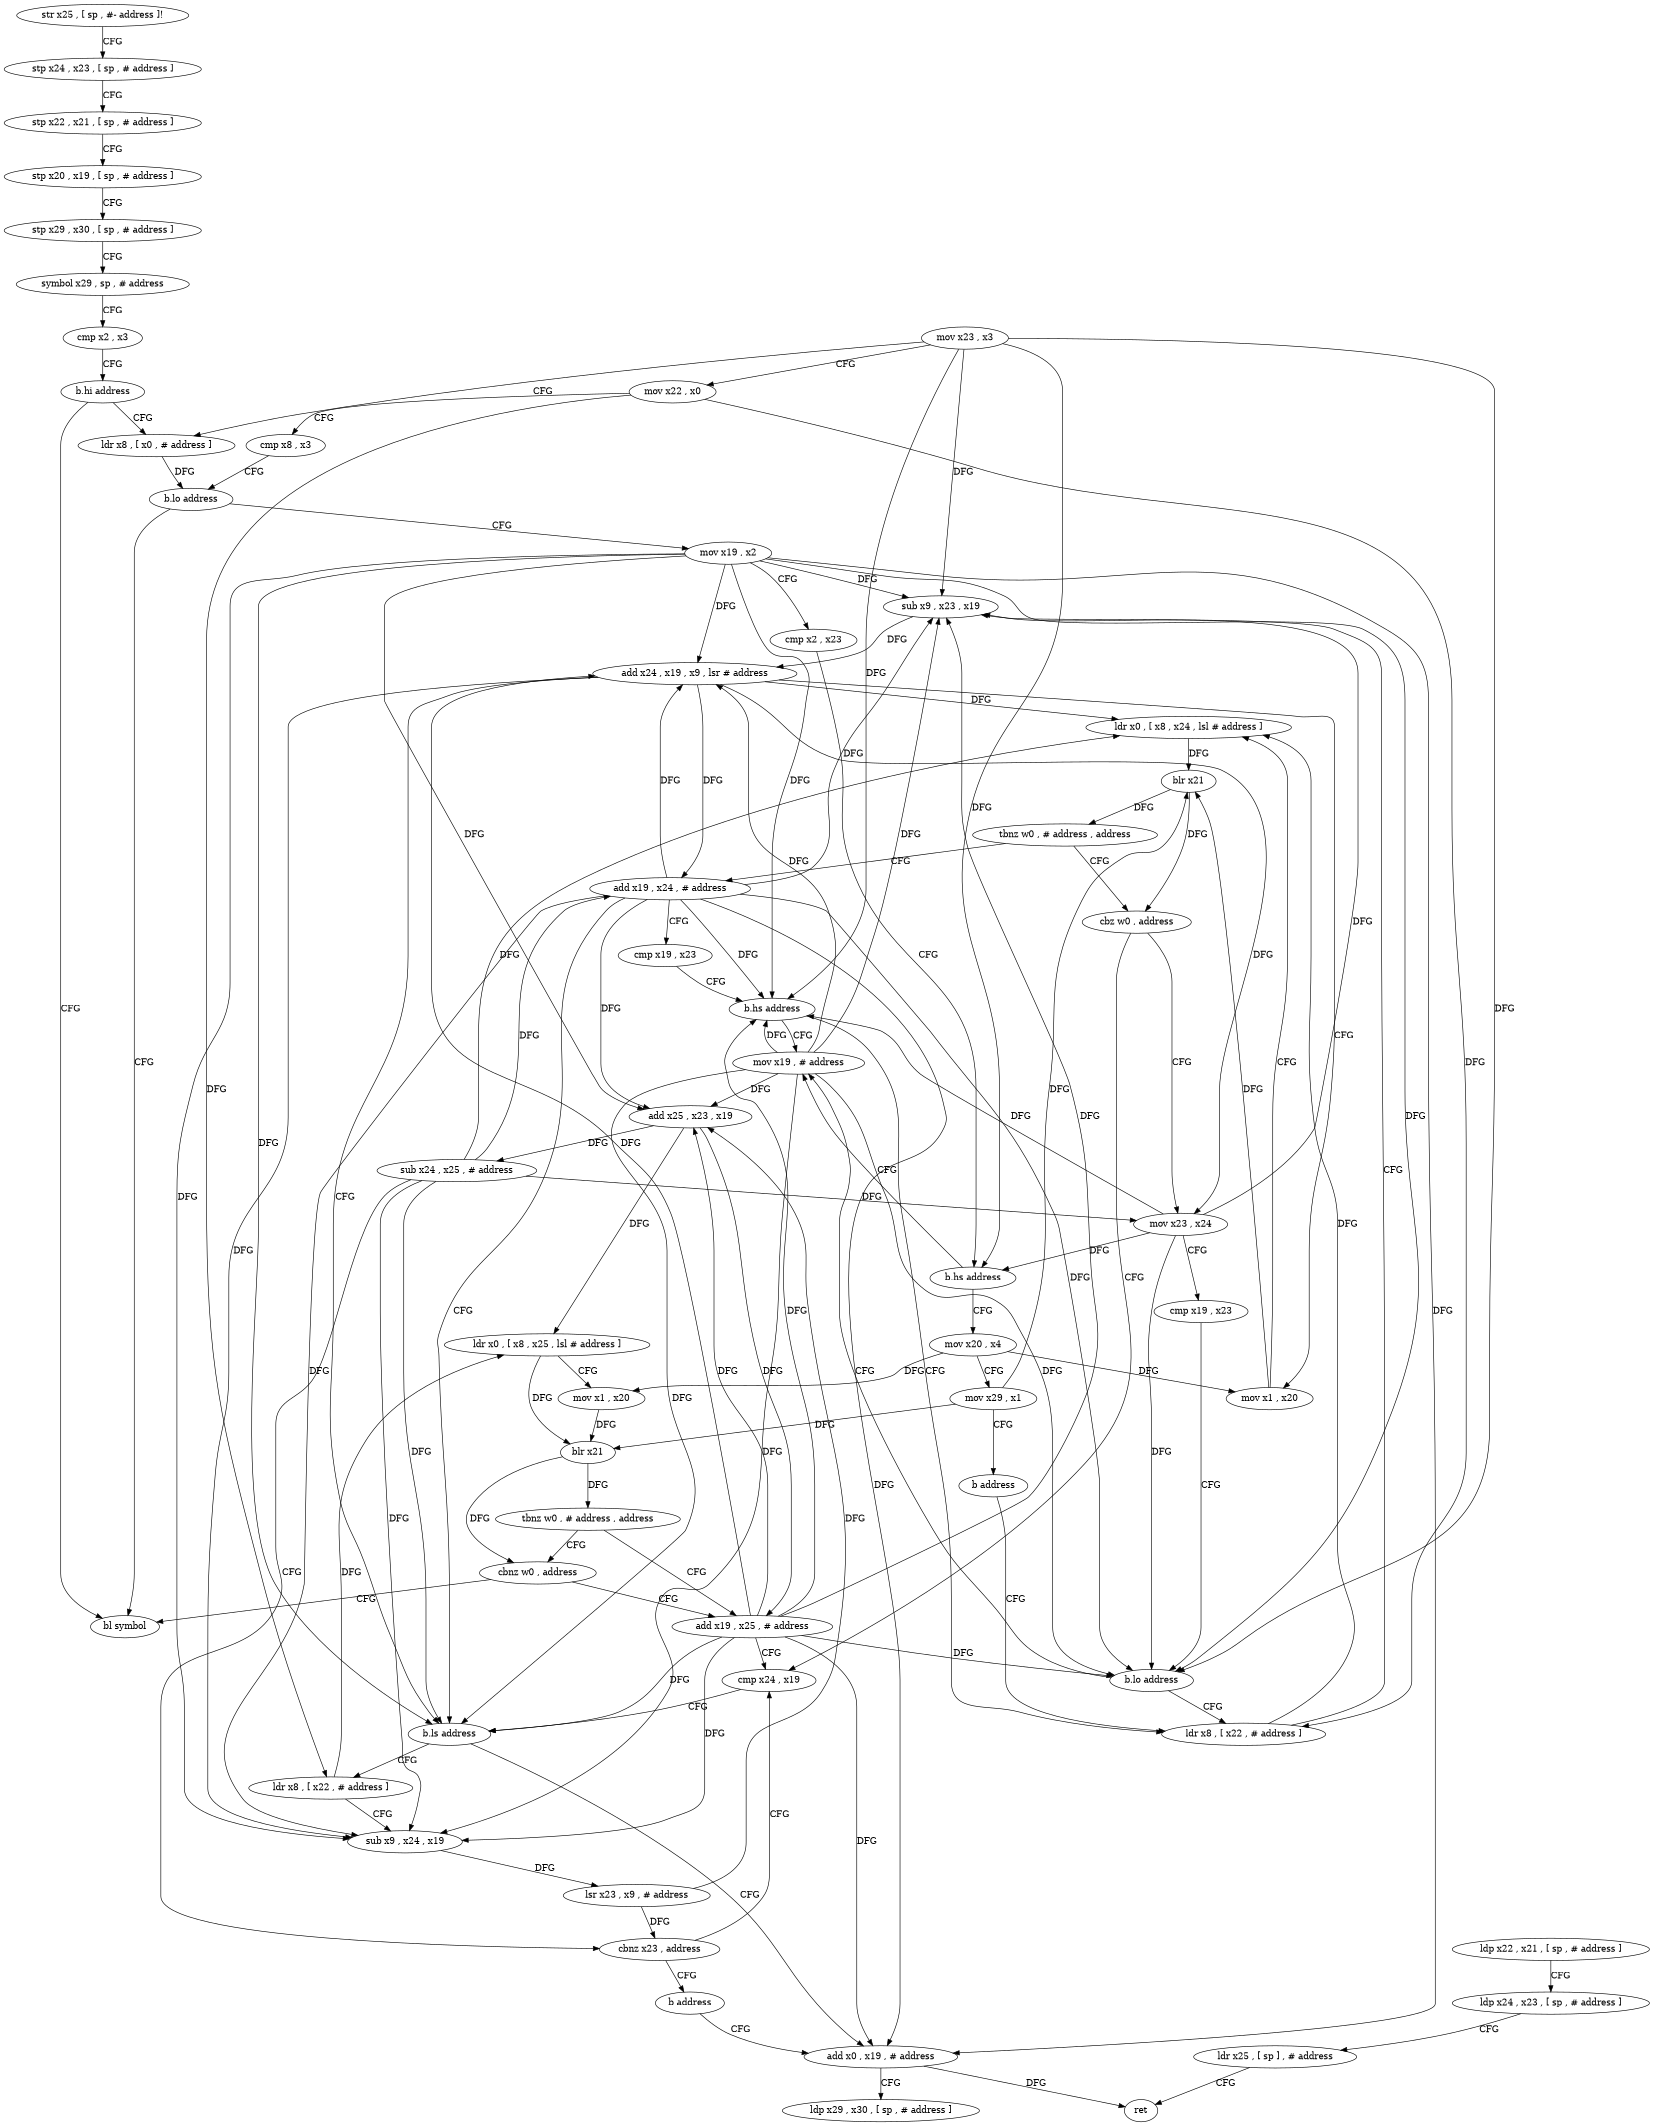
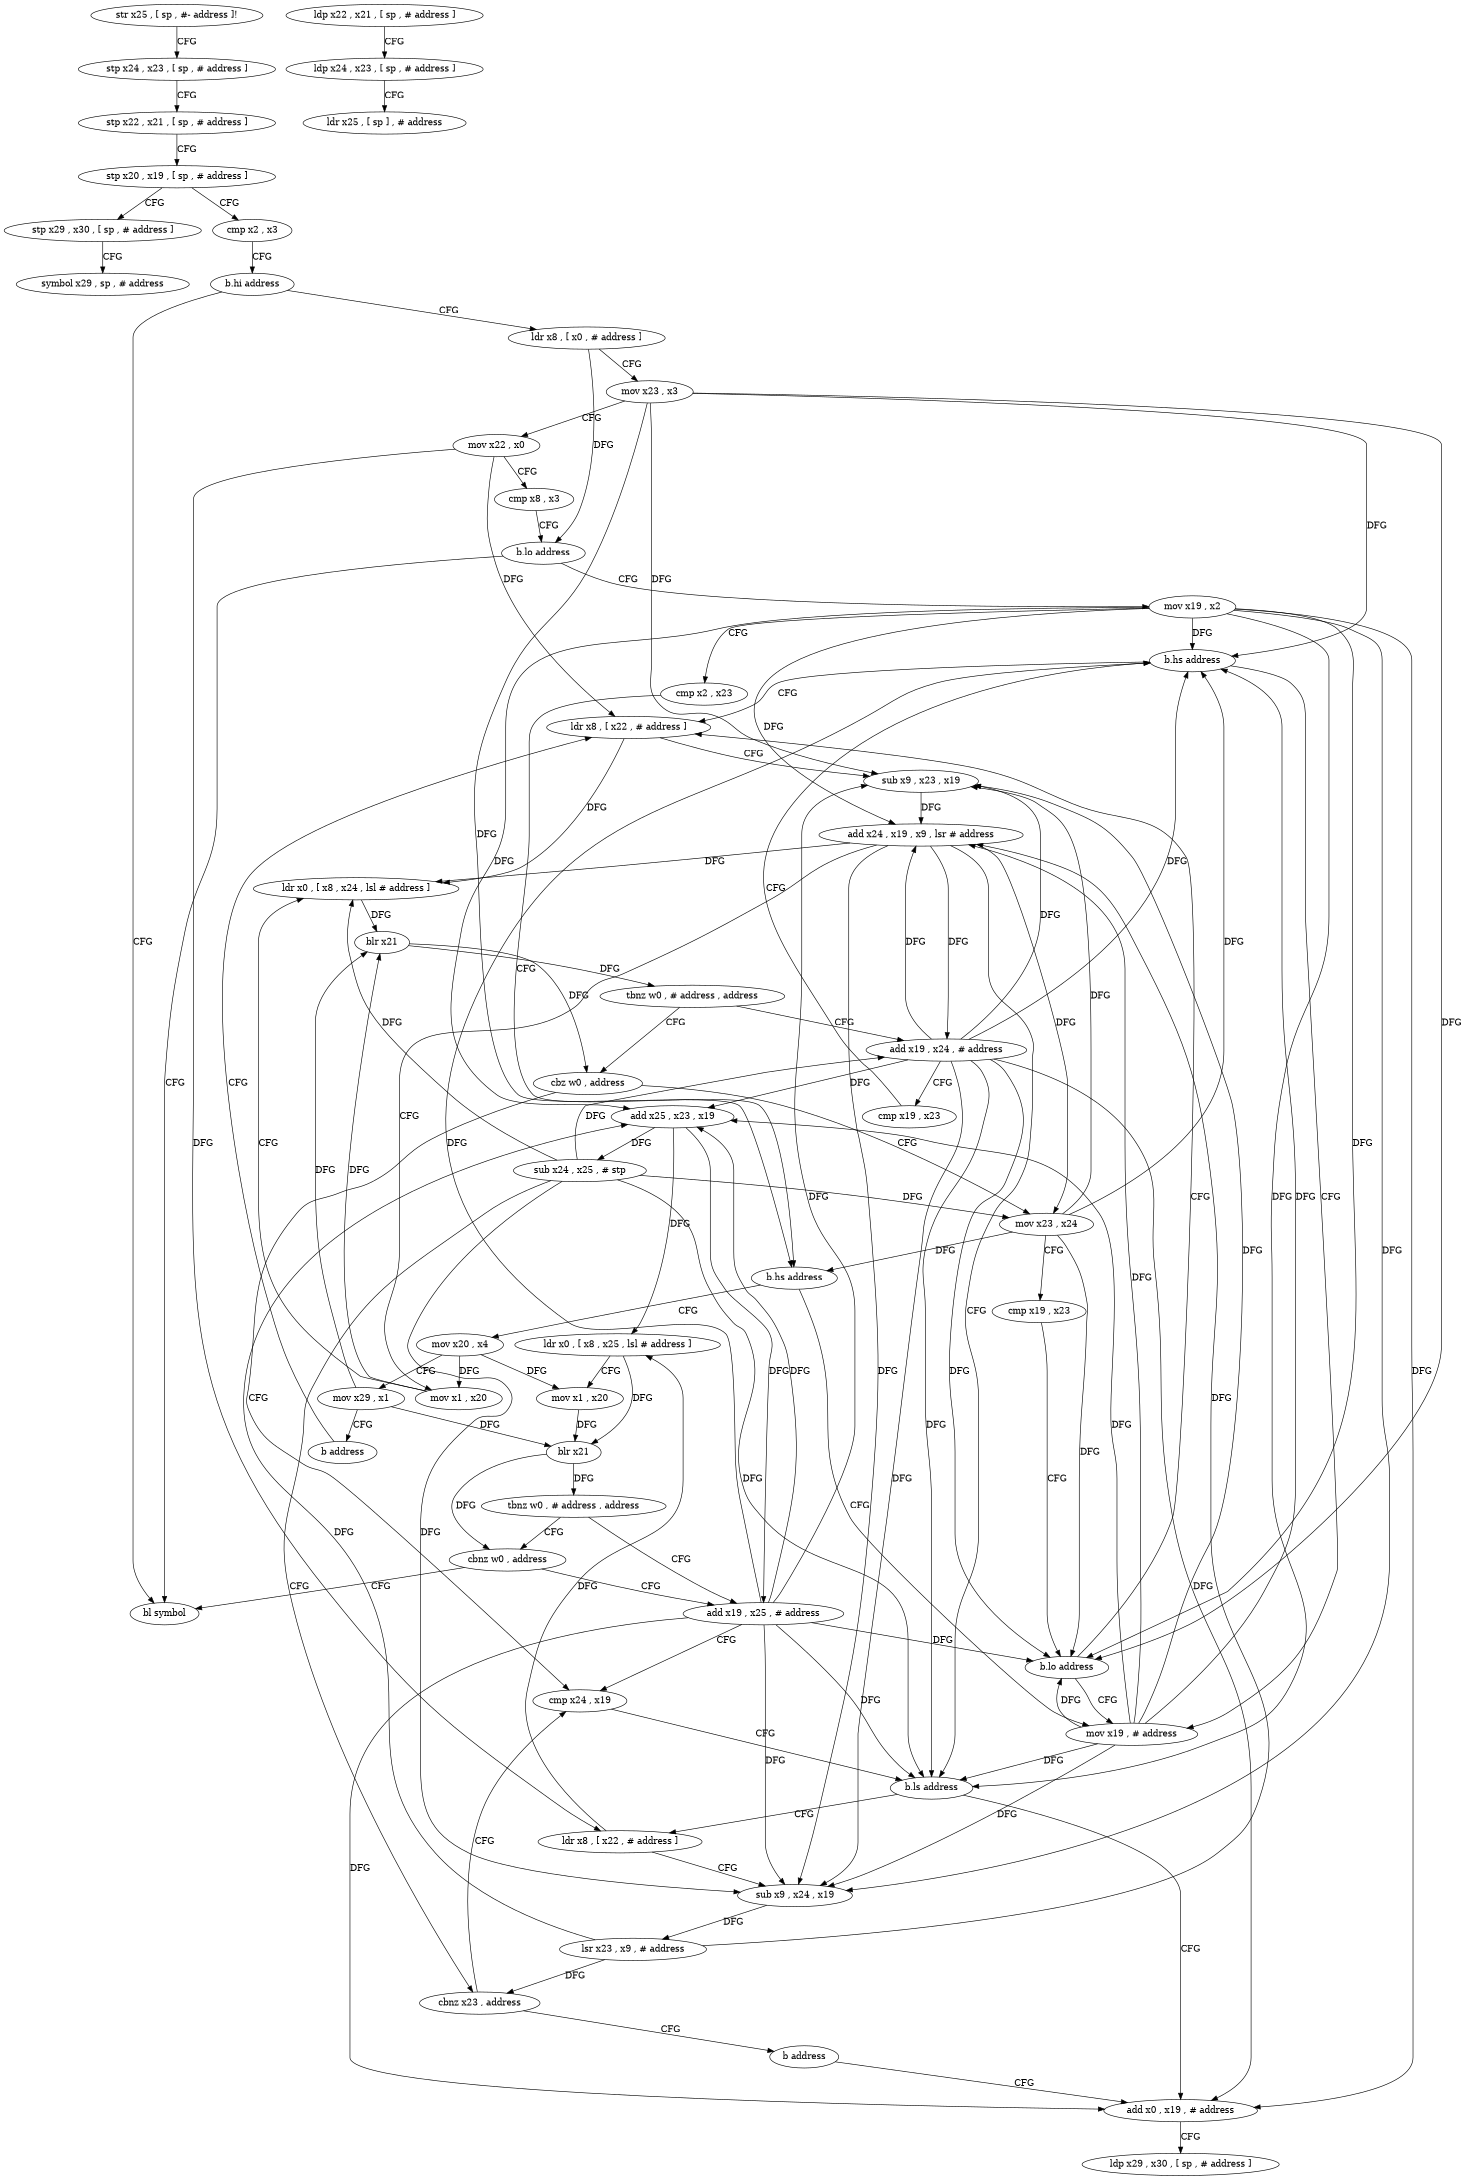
(103, 308) -> (212, 202)
(561, 378) -> (616, 363)
(831, 578) -> none
(538, 1092) -> (1214, 1572)
(457, 1171) -> (580, 1171)
(463, 1312) -> (936, 1426)
(1141, 2111) -> none
